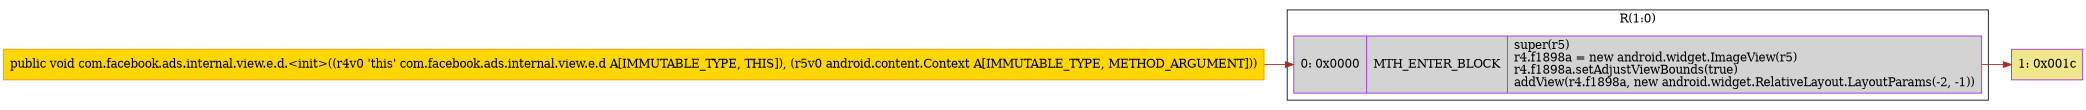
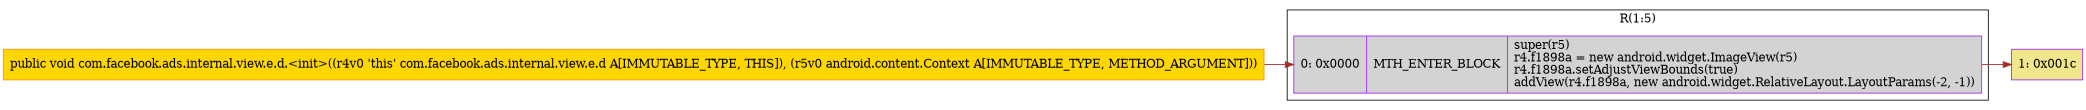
(1638, 19) -> (1638, 19)
